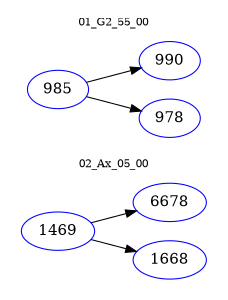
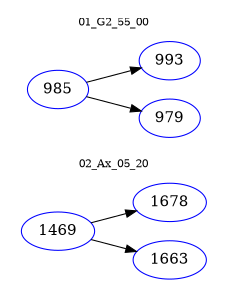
(170, 61) -> (170, 61)
(170, 118) -> (170, 118)
(114, 165) -> (114, 165)
(170, 202) -> (170, 202)
(170, 260) -> (170, 260)
